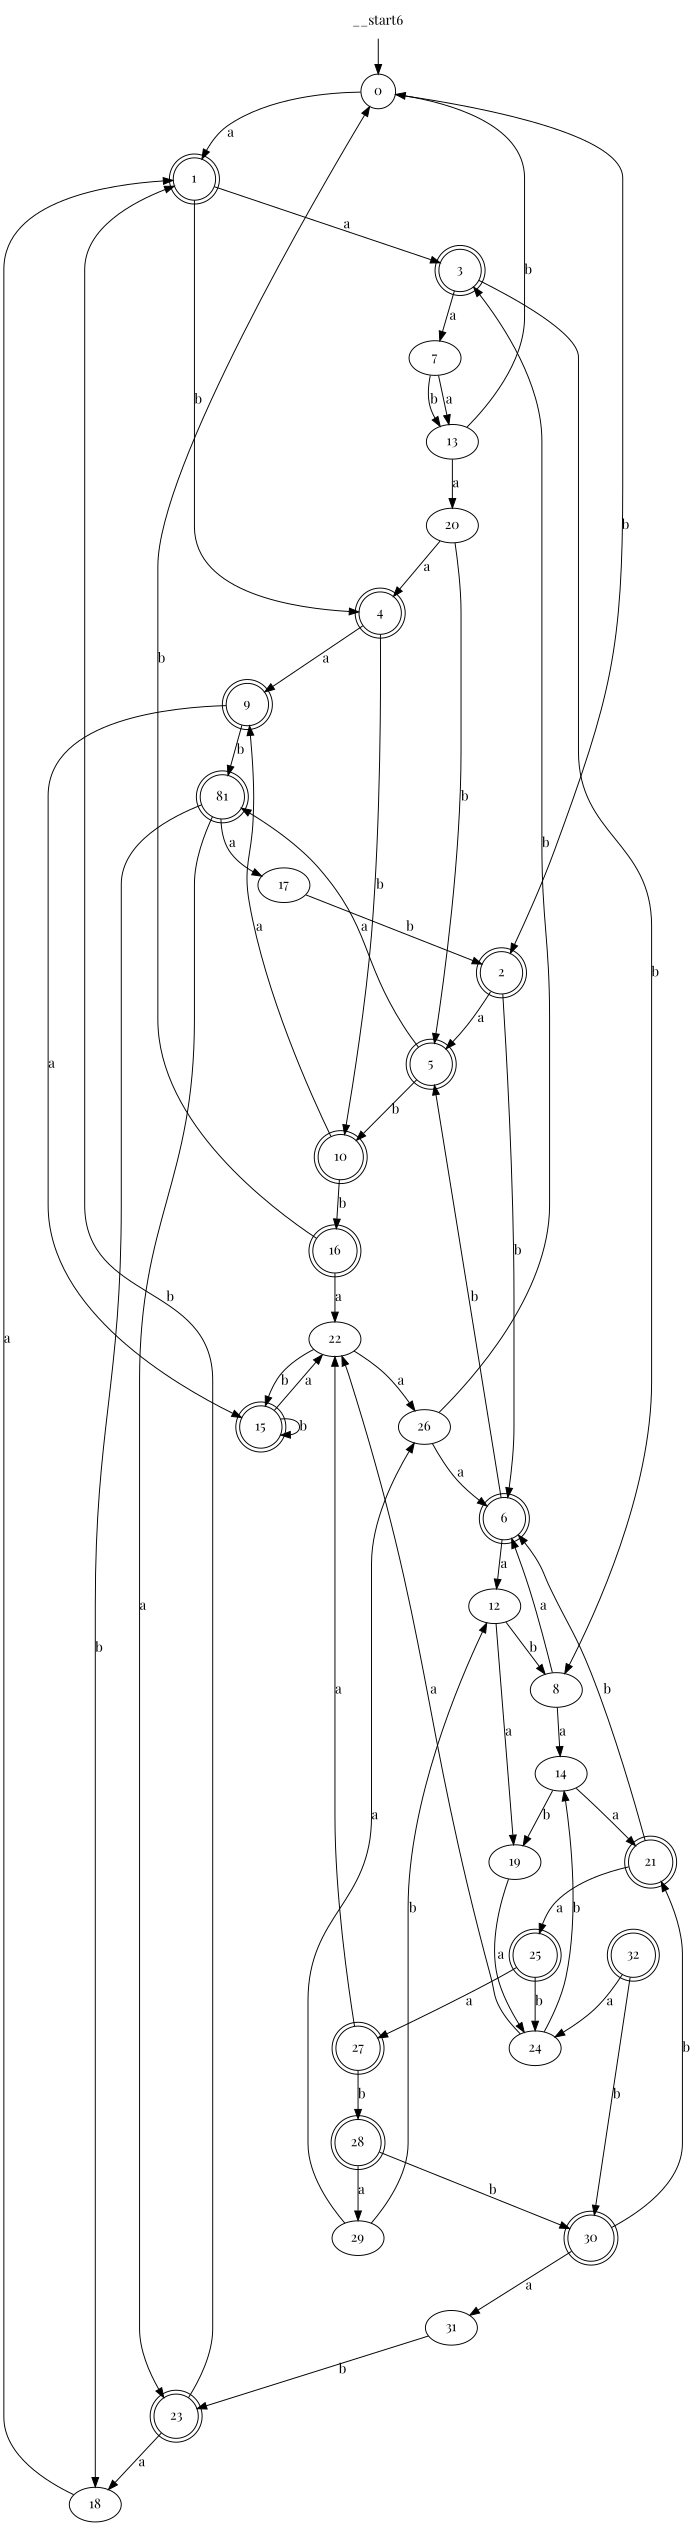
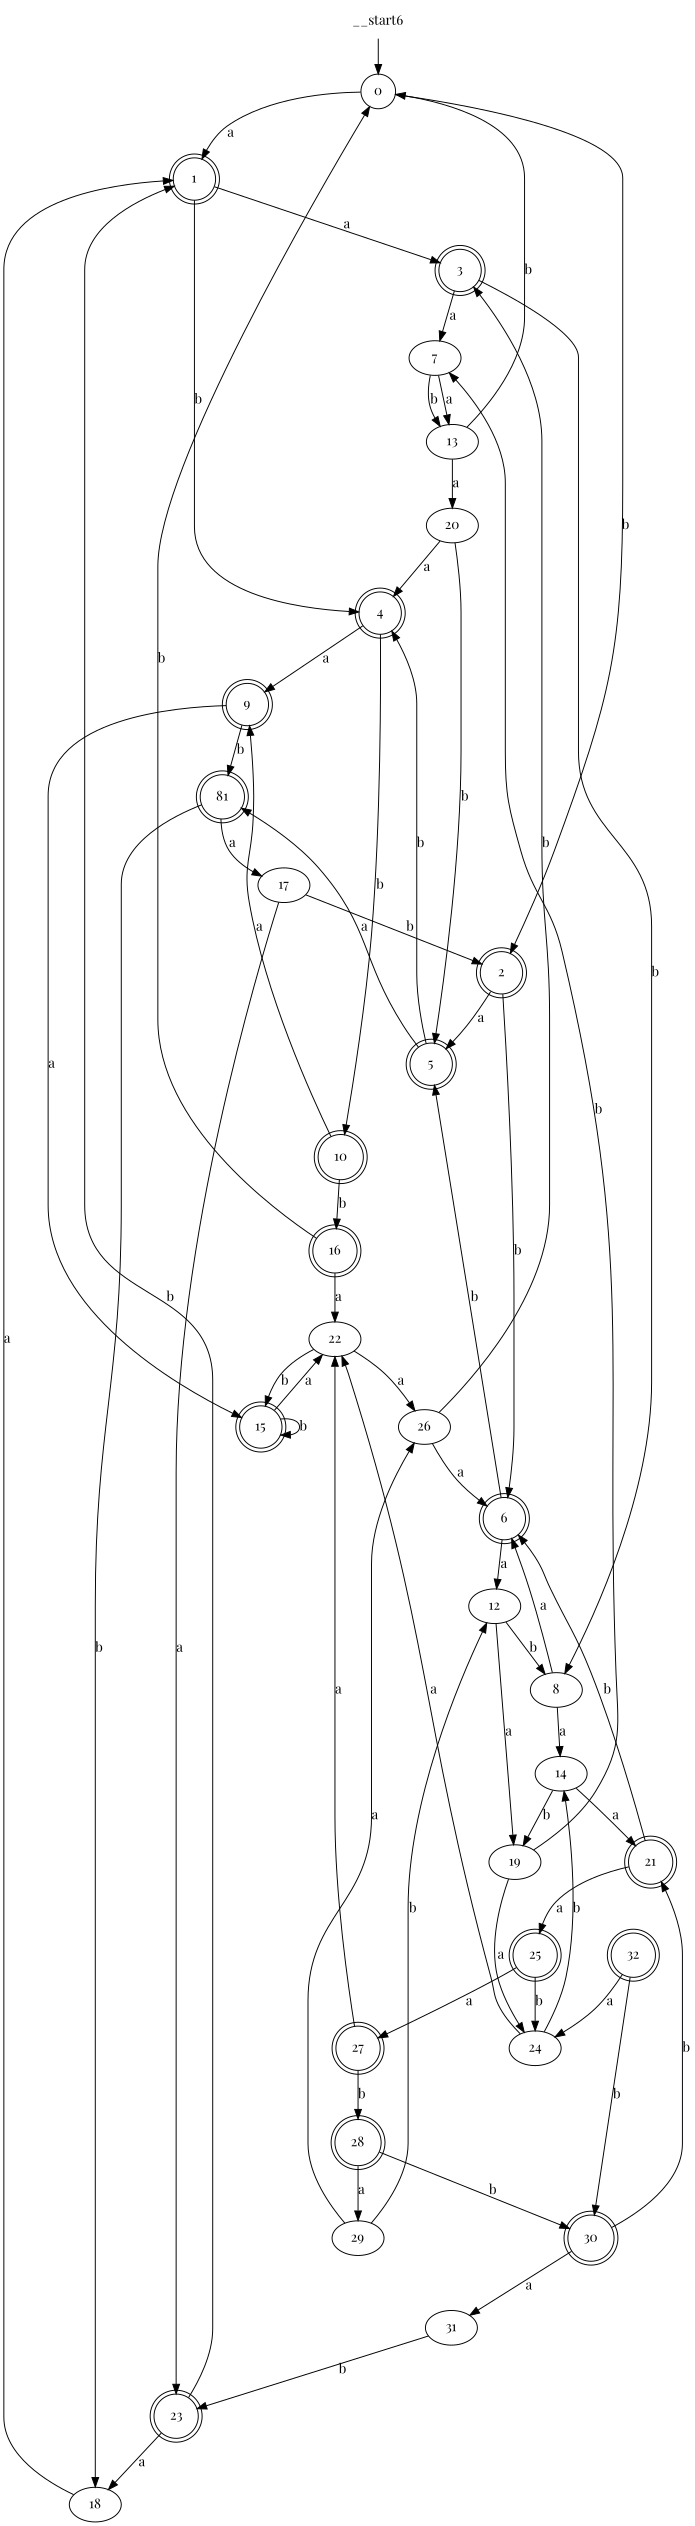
(390, 1106) -> (417, 840)
none -> (595, 1118)
(140, 1601) -> (176, 1638)
